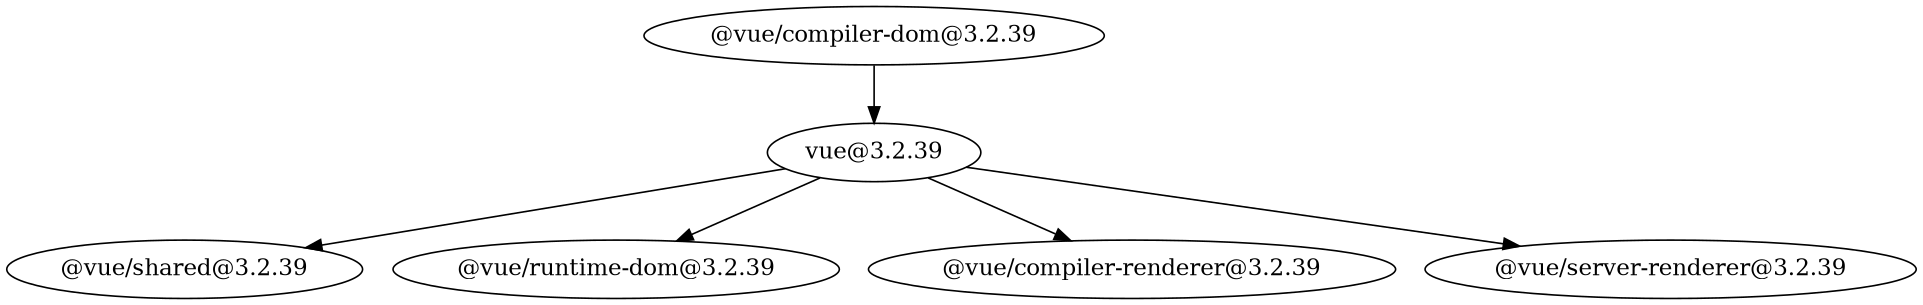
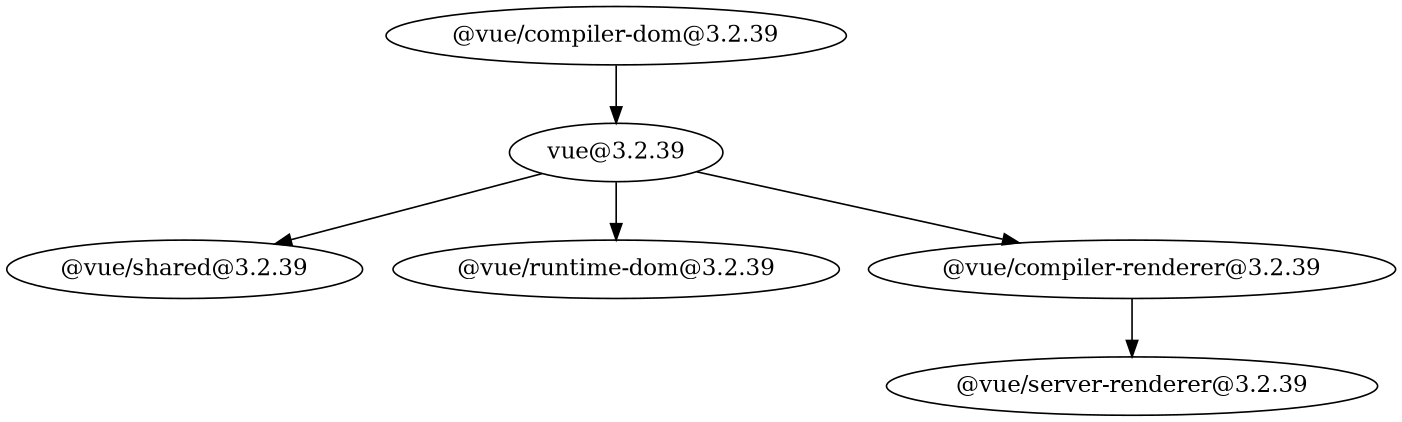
(1235, 206) -> (1132, 320)
